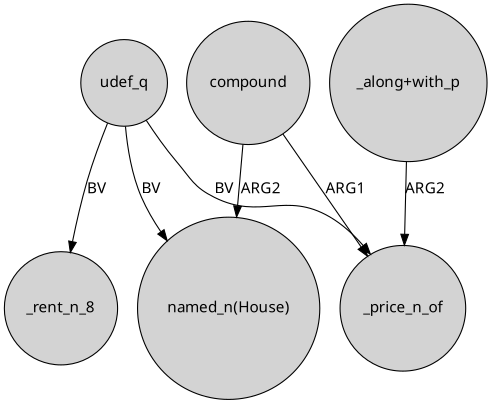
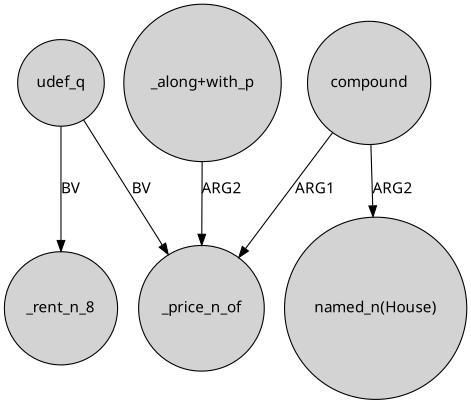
(136, 182) -> none
